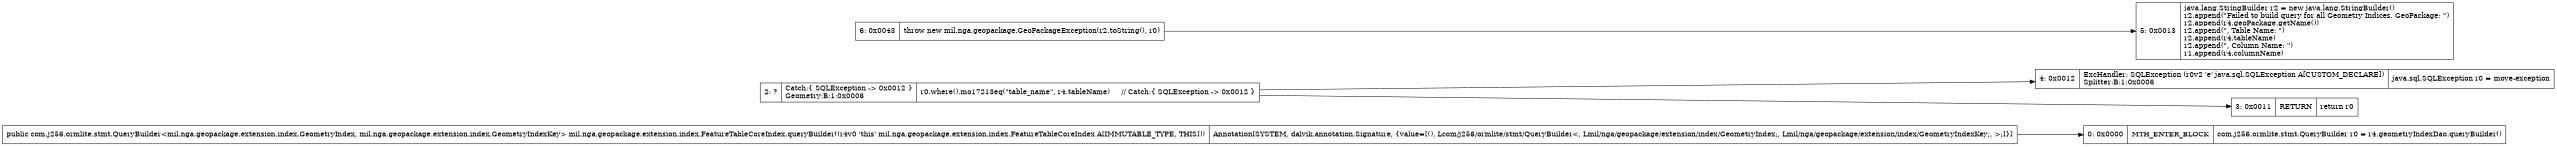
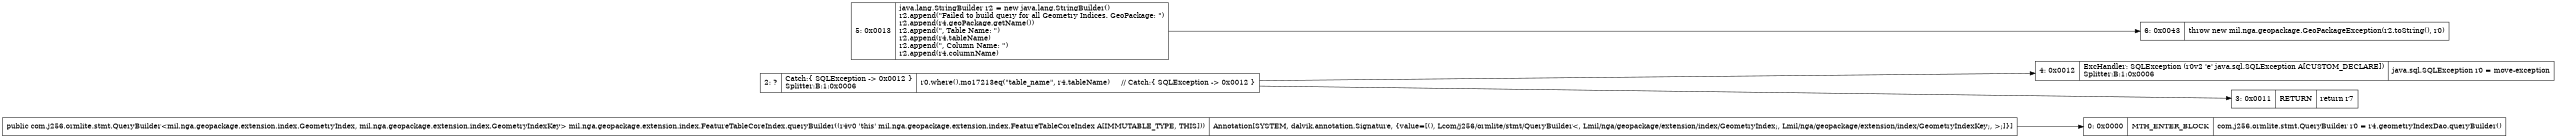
(1648, 31) -> (1652, 31)
(2234, 54) -> (949, 54)
(825, 96) -> (821, 86)
(2337, 107) -> (2337, 99)
